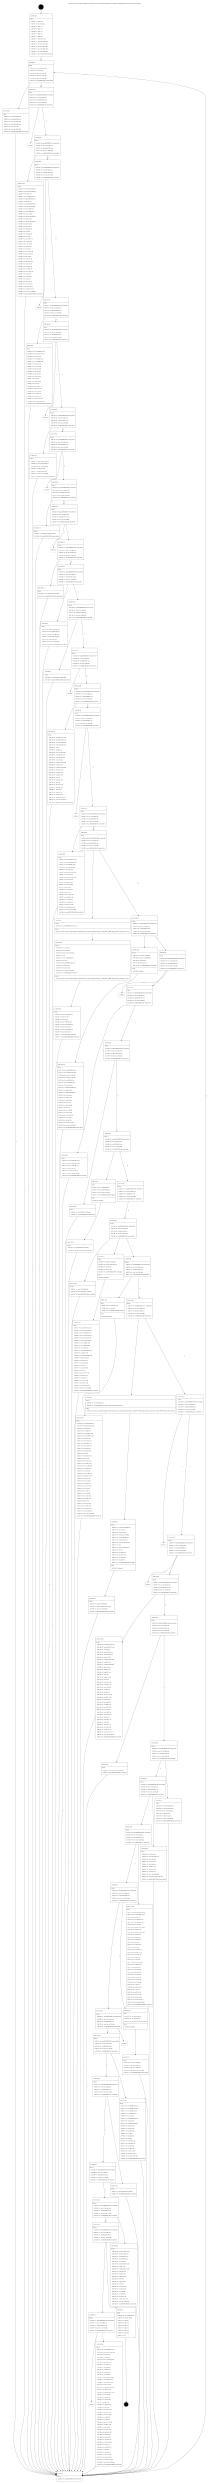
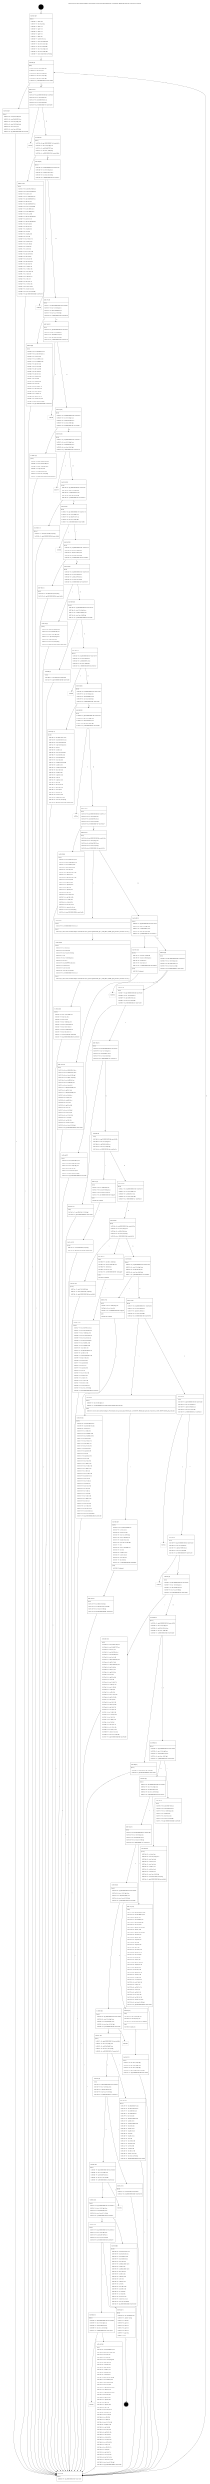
none -> (120, 2208)
